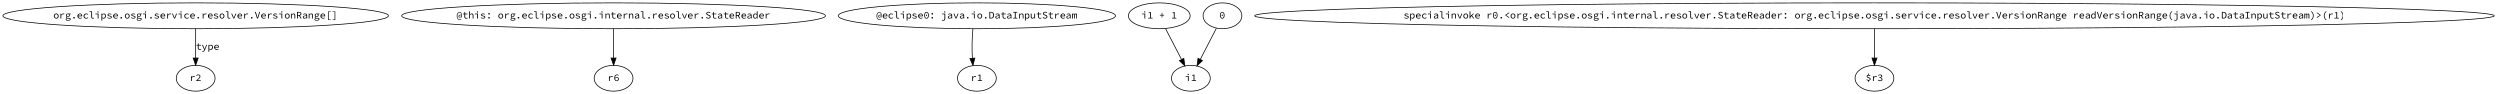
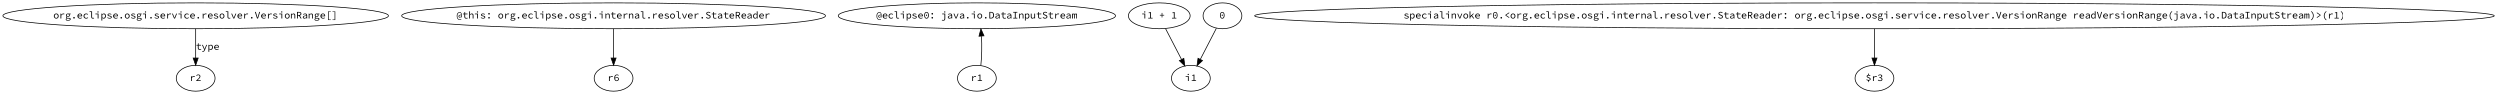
(972, 44) -> (982, 51)
